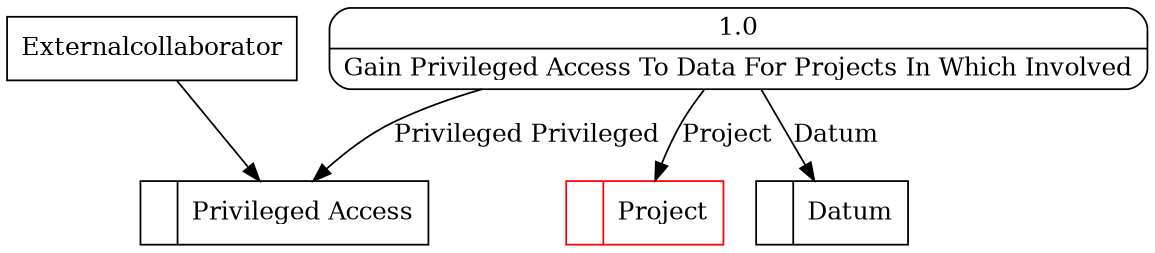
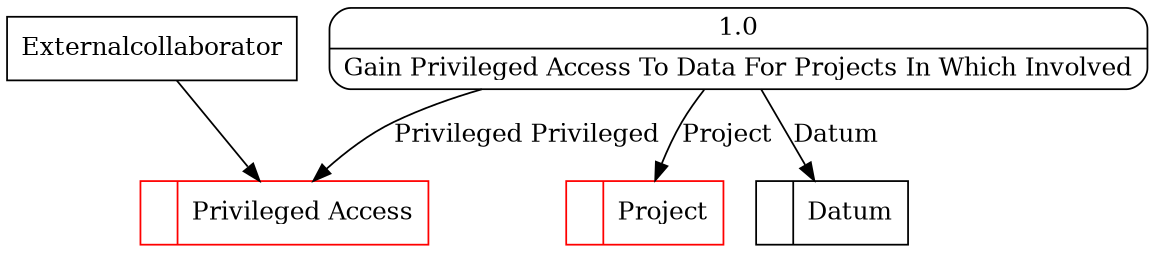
(284, 213) -> (284, 213)
